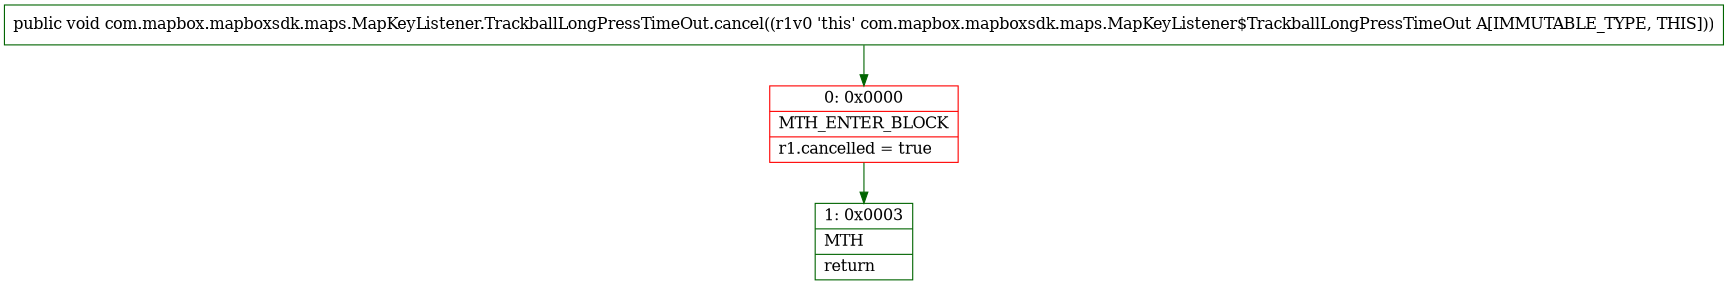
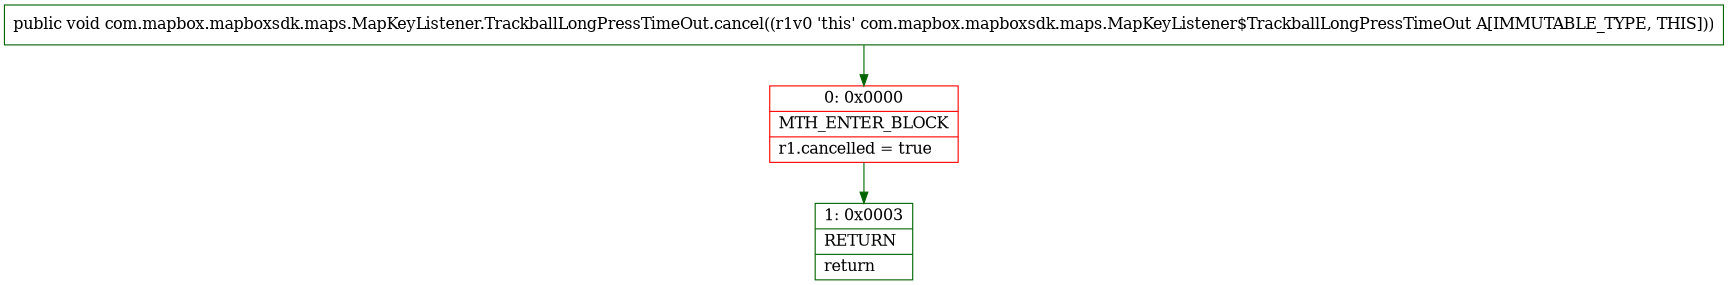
(844, 241) -> (860, 241)
